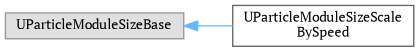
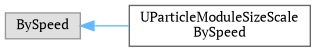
(95, 26) -> (43, 26)
